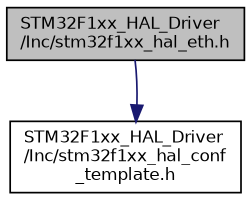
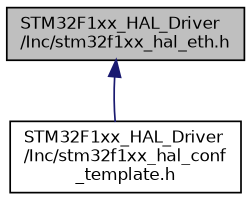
(137, 82) -> (114, 99)
